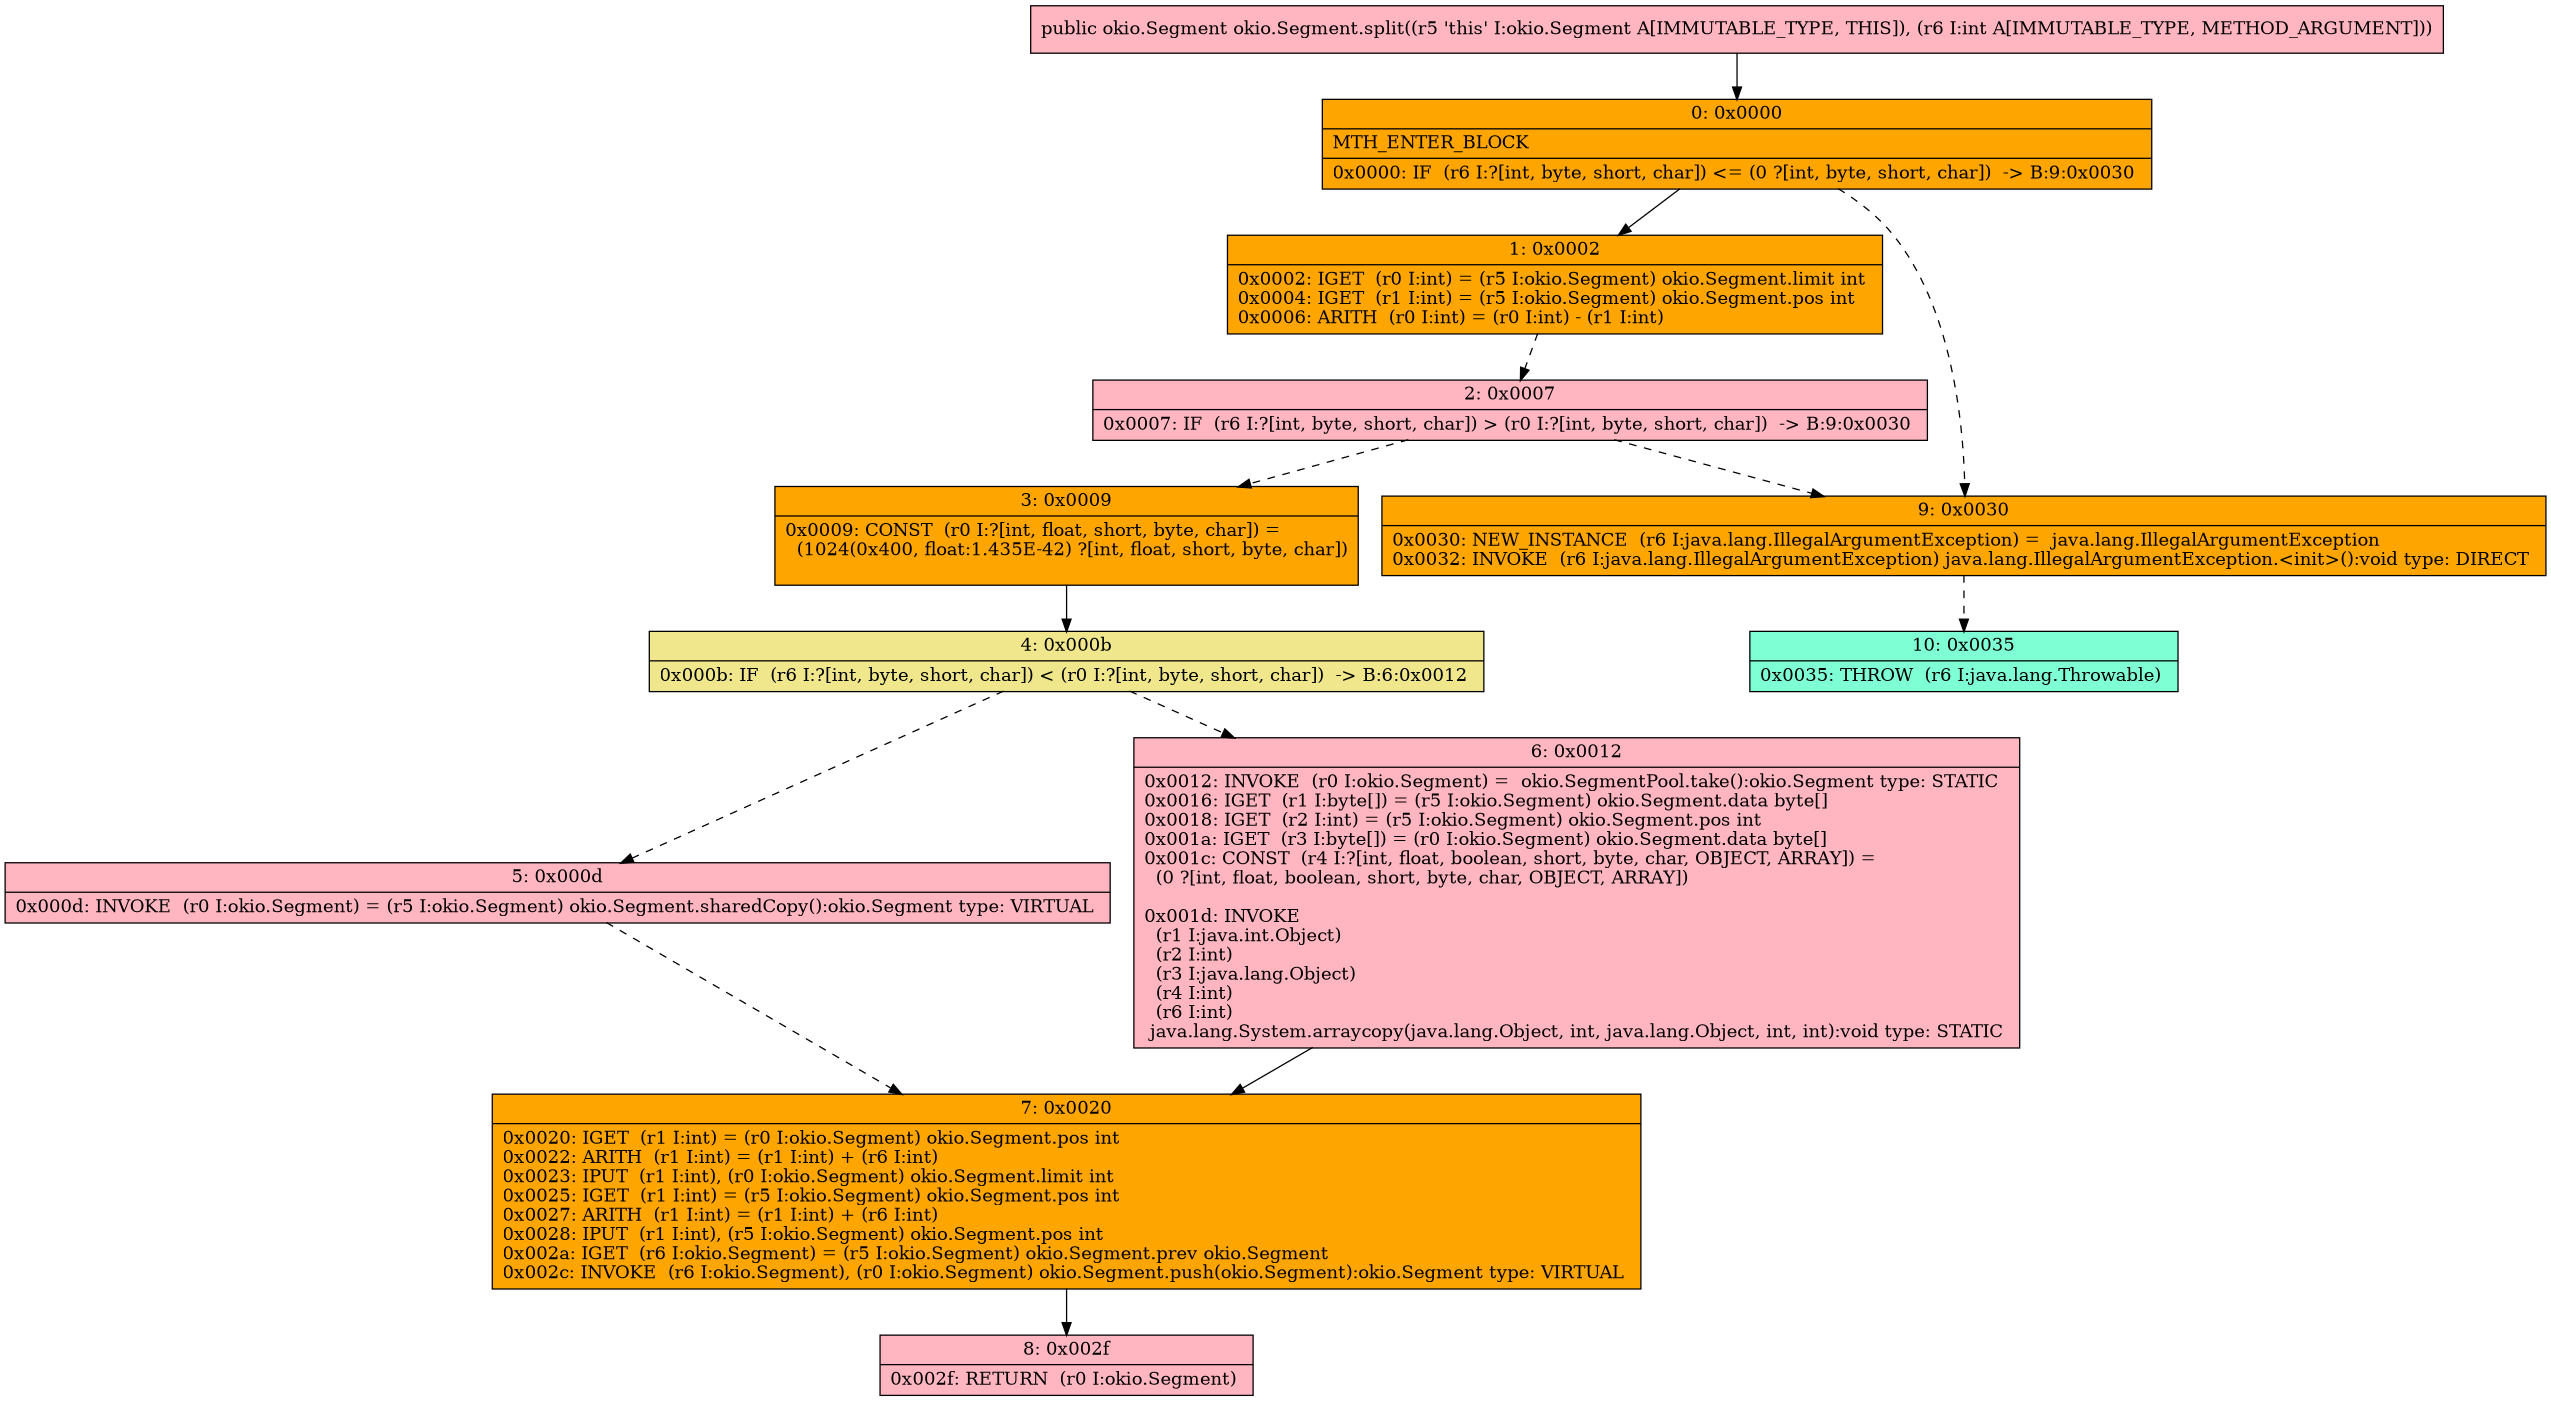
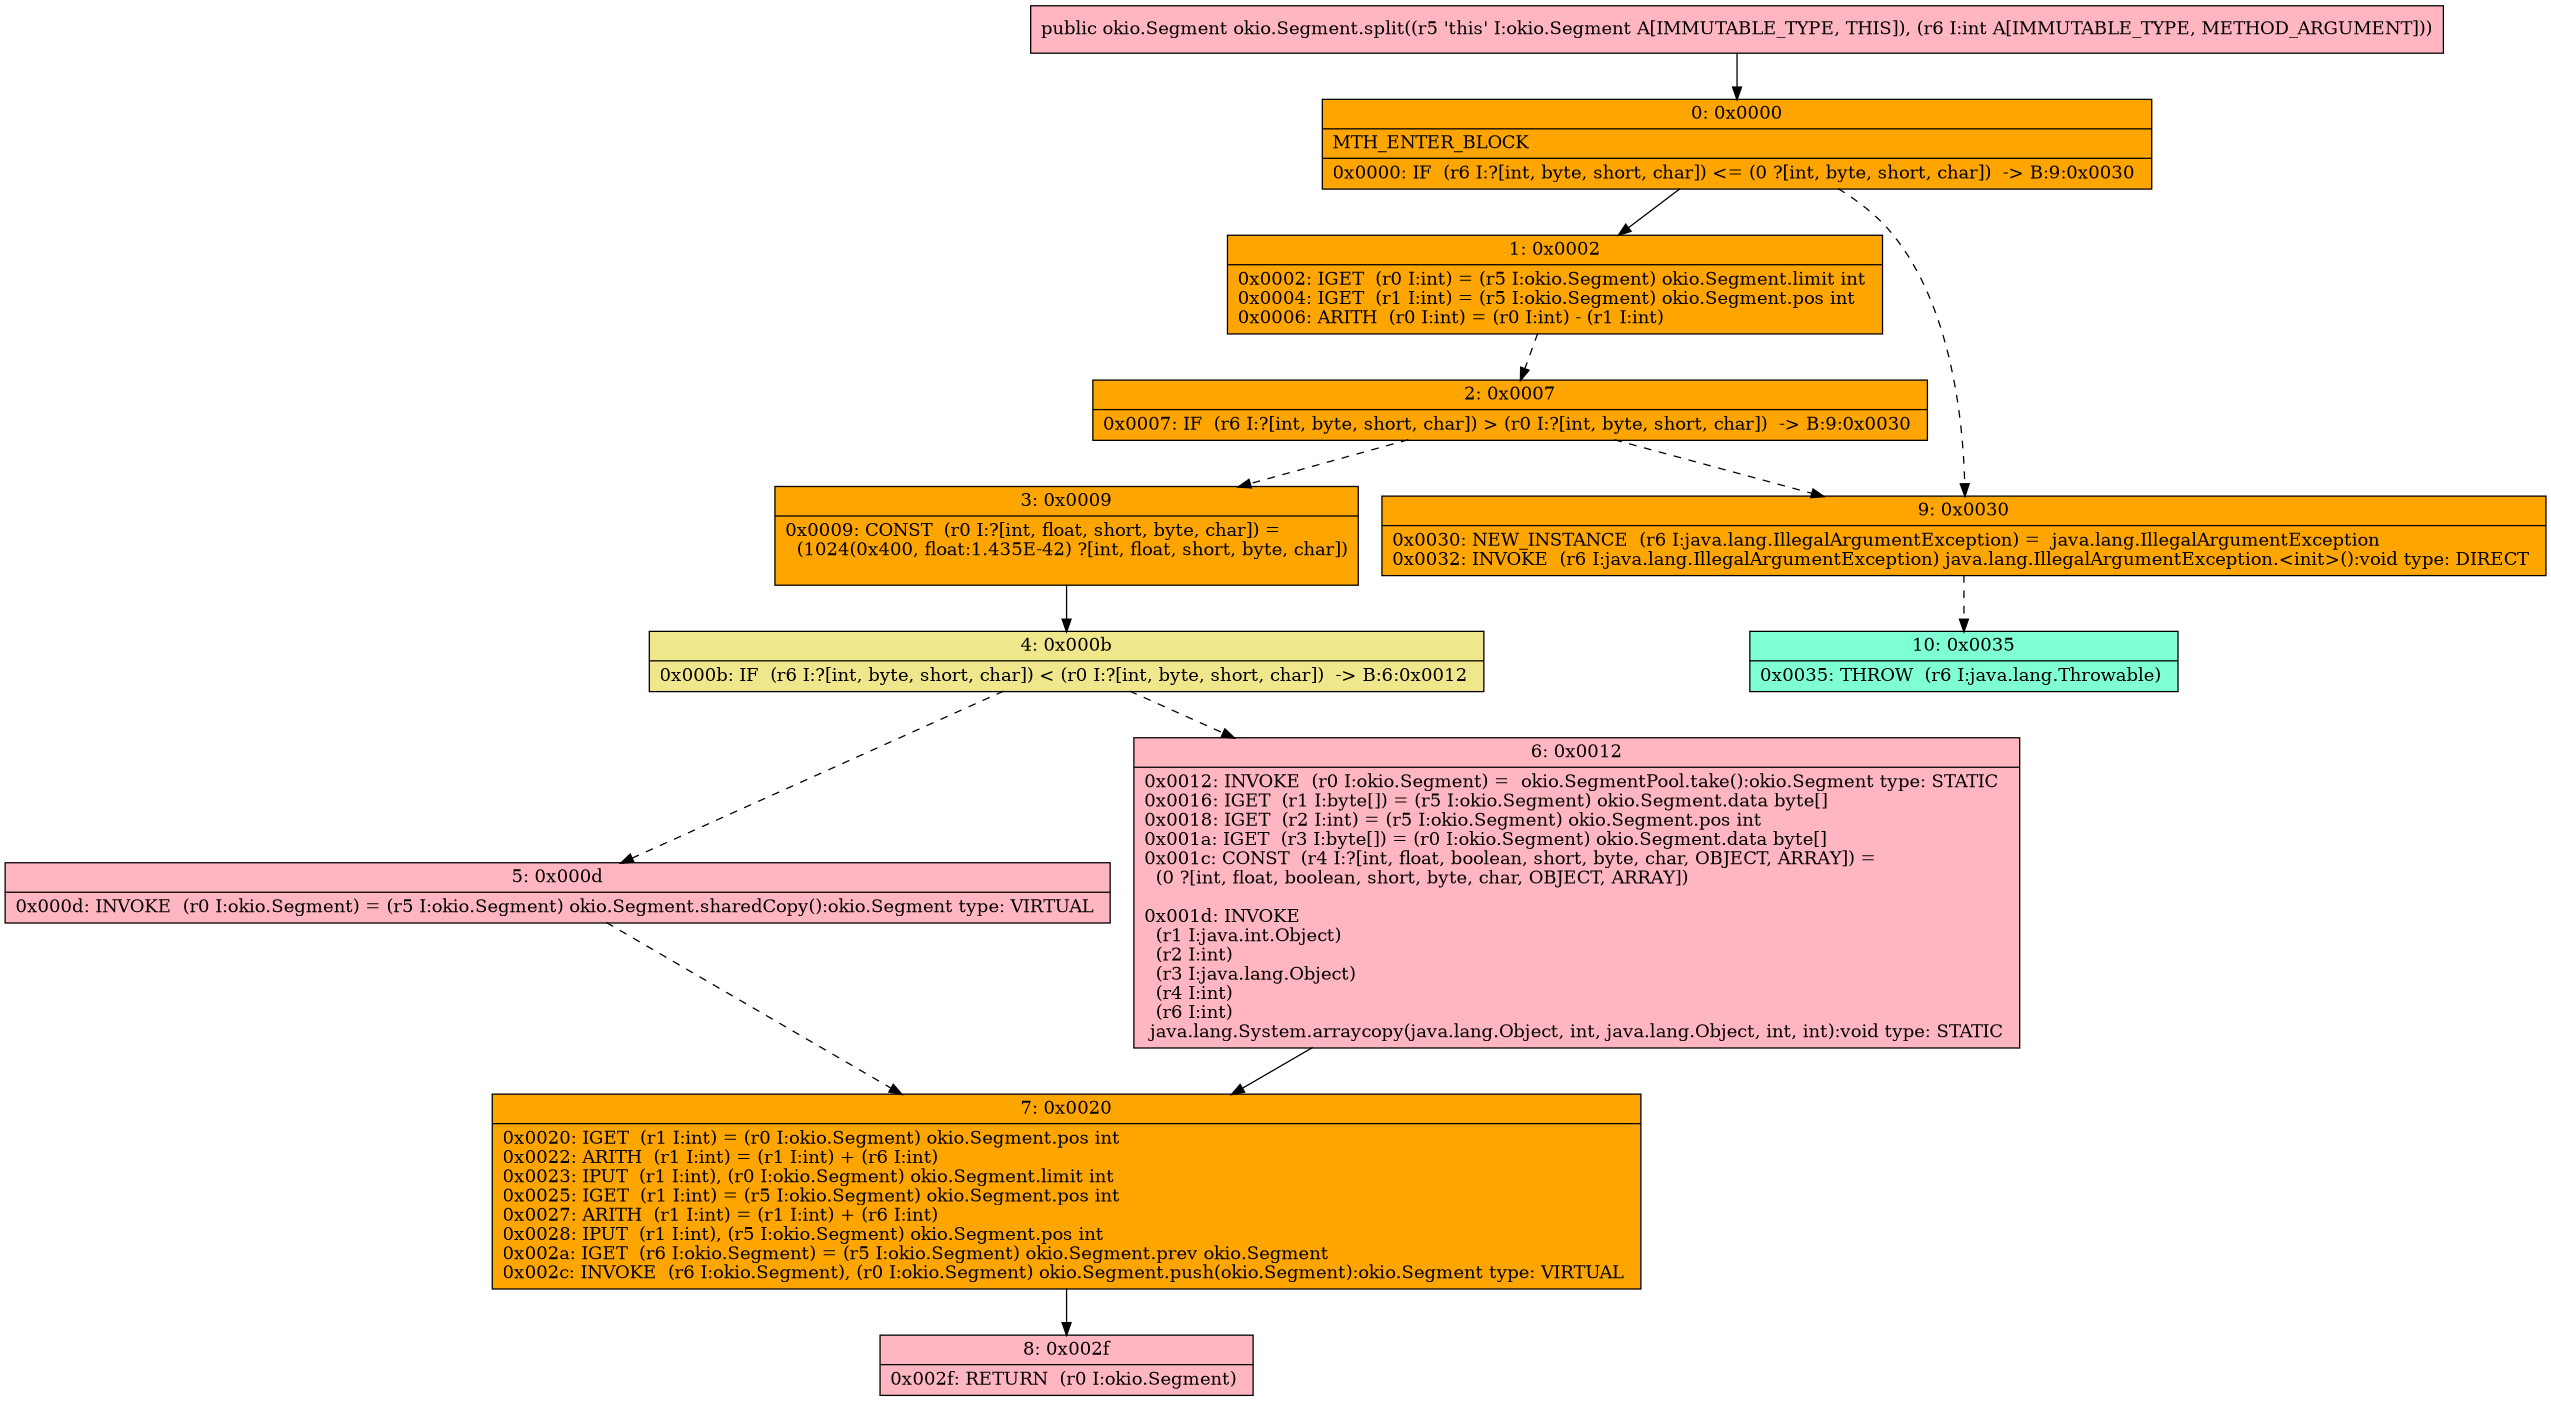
(1510, 410) -> (1510, 410)
